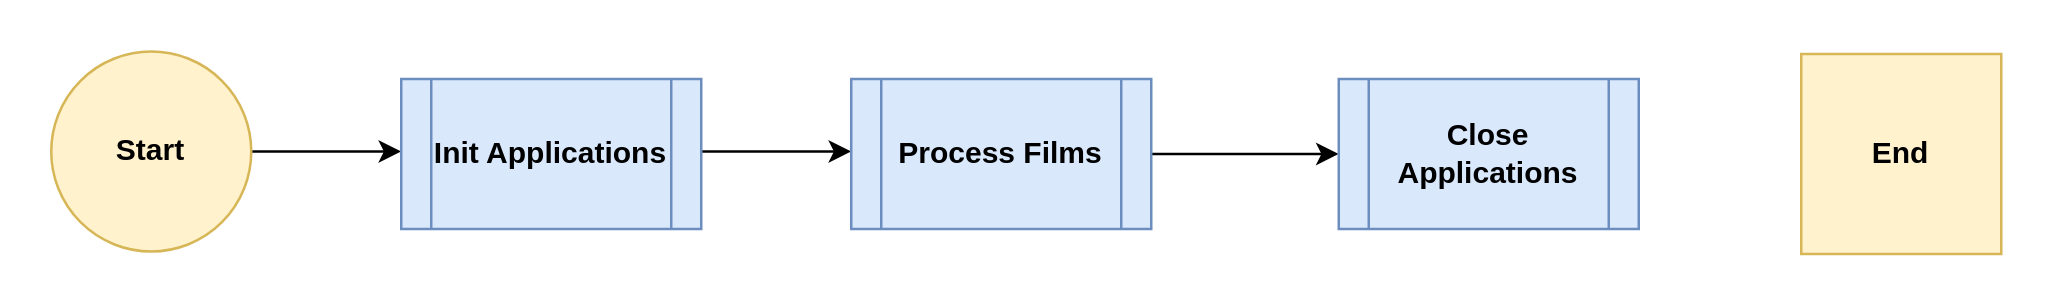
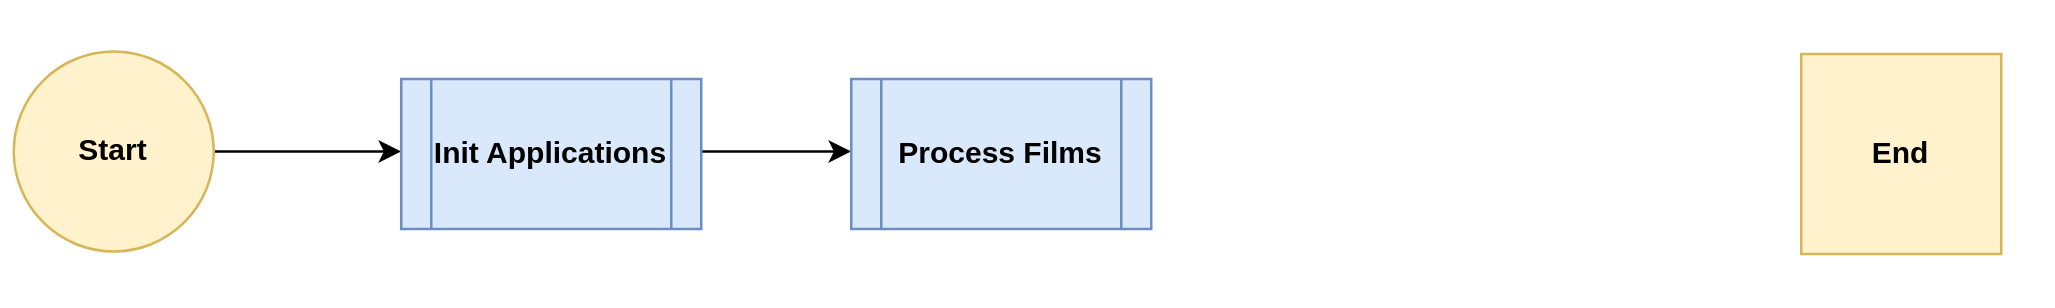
(151, 151) -> (114, 151)
(1237, 154) -> none
(1489, 154) -> none
